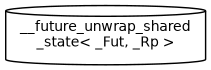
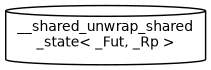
(106, 35) -> (106, 35)
